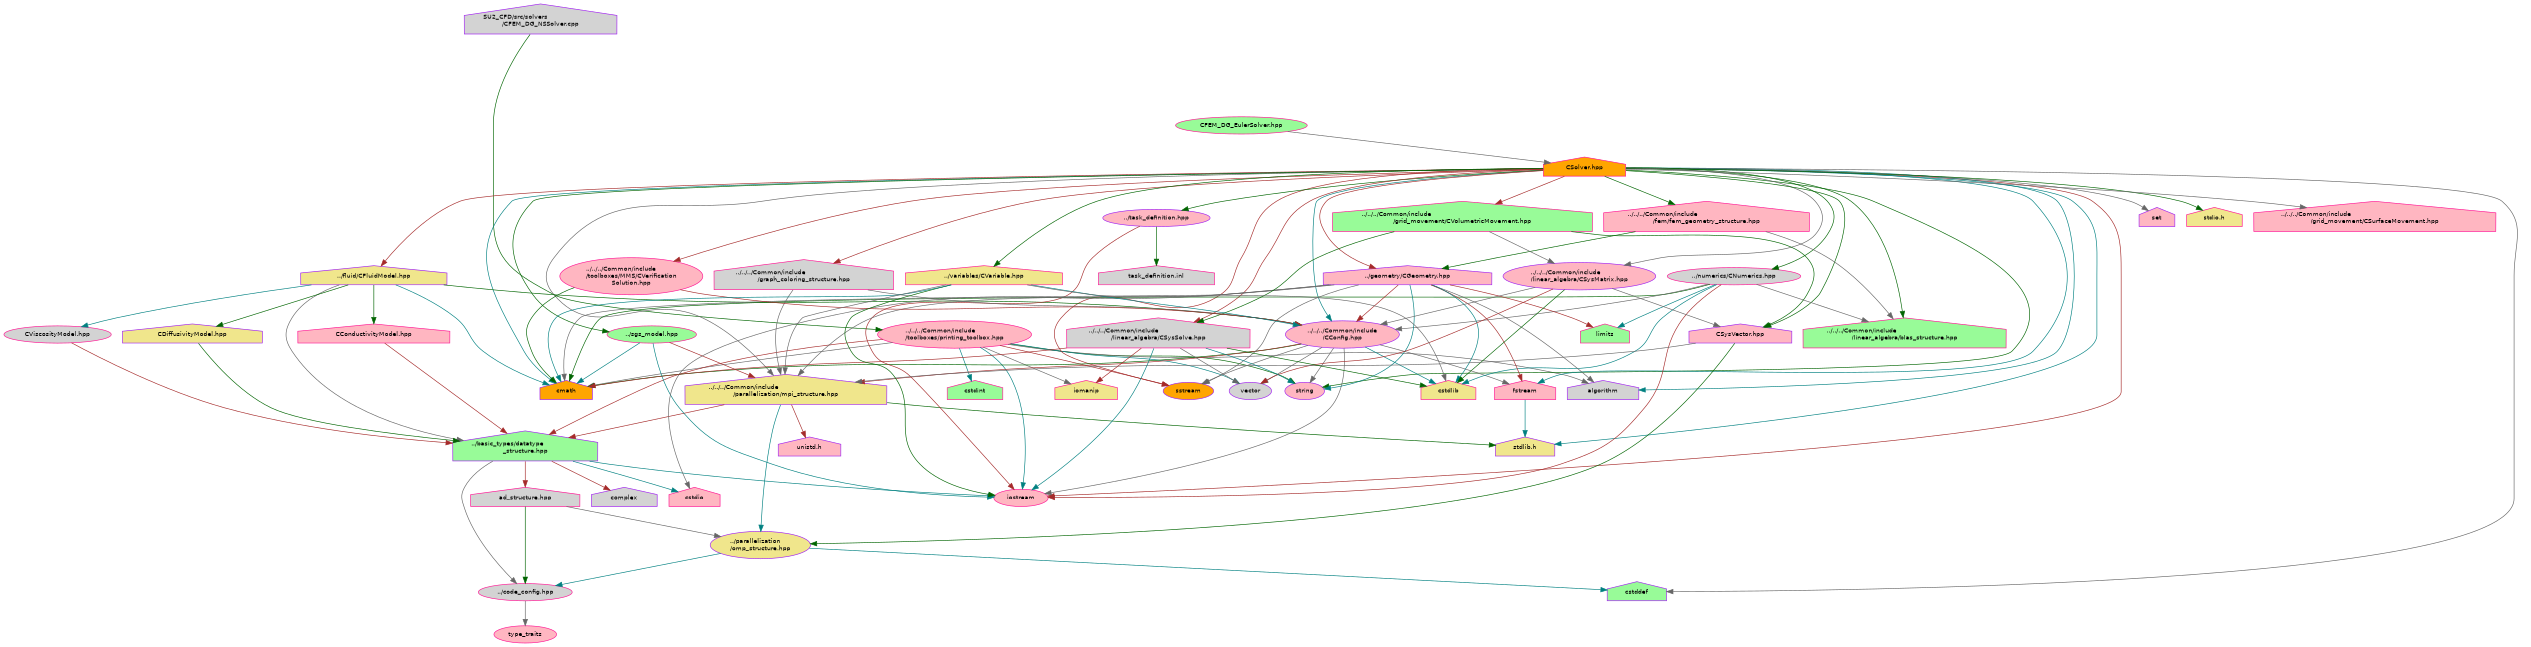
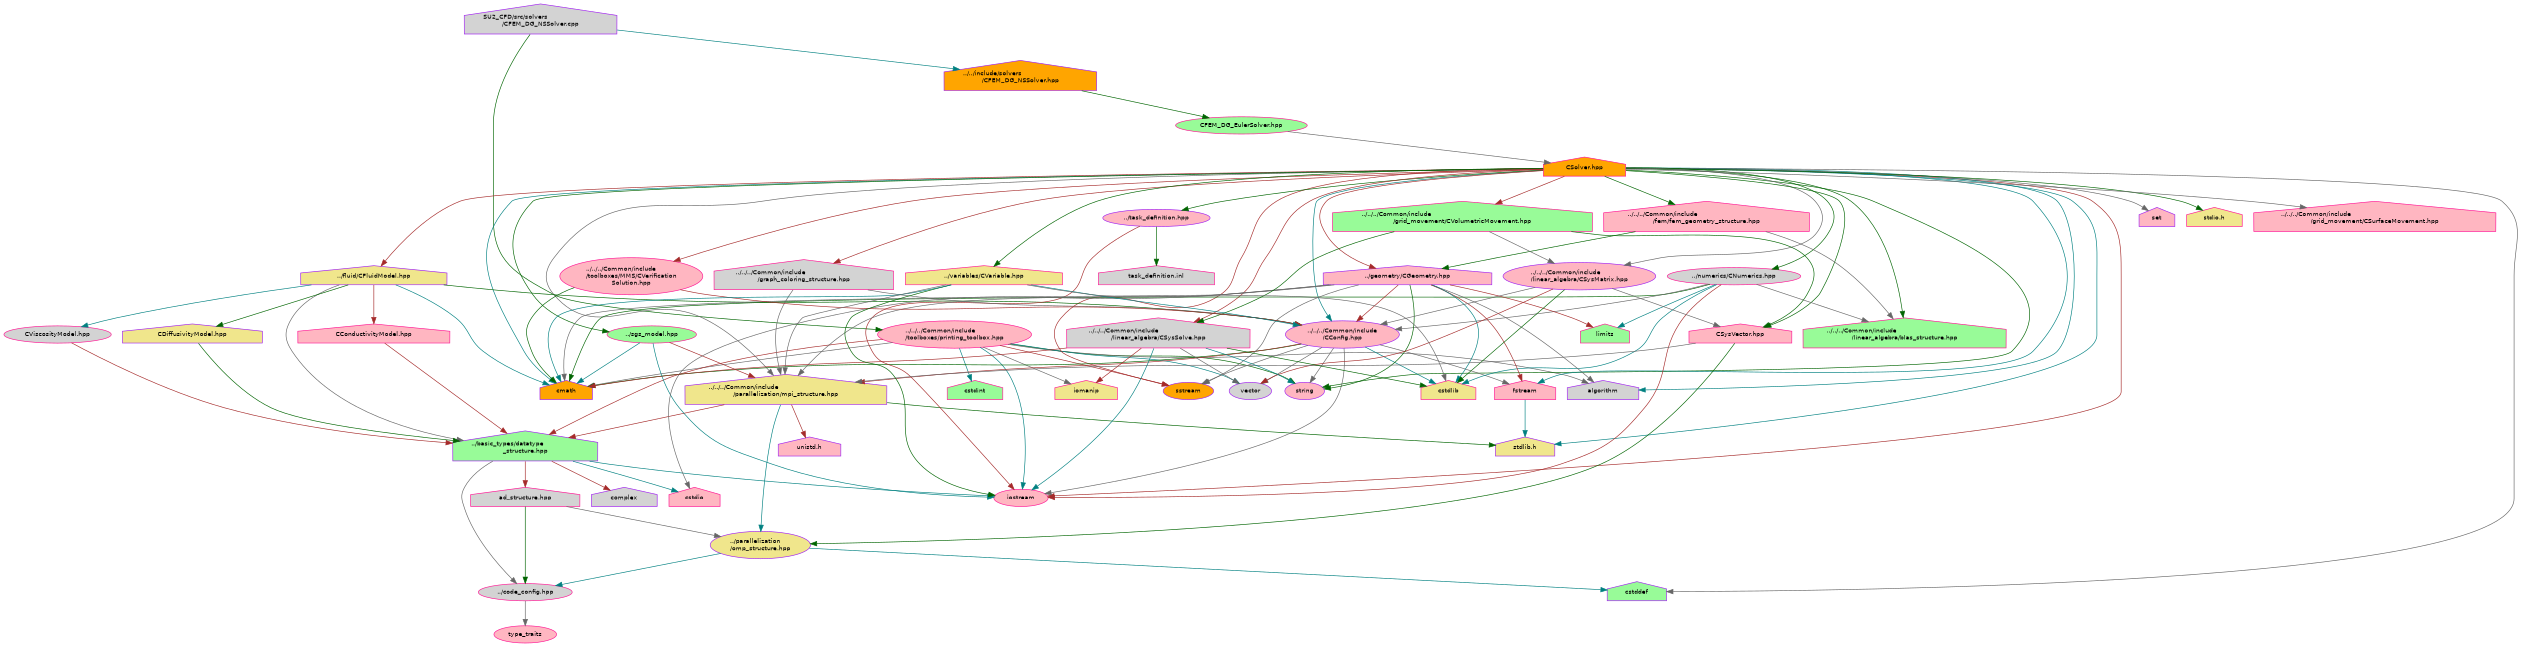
none -> (1020, 77)
(374, 301) -> (374, 301)
(1740, 335) -> (1740, 335)
(1400, 358) -> (1400, 358)
